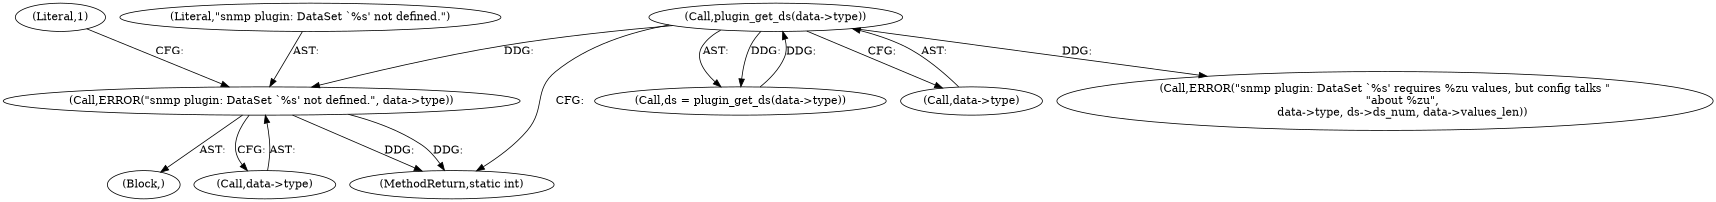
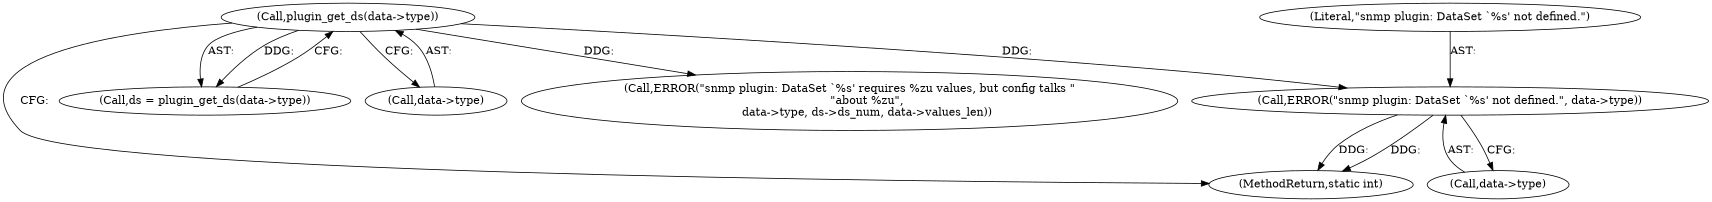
(60, 17) -> none
(803, 51) -> (330, 51)
(144, 185) -> none
